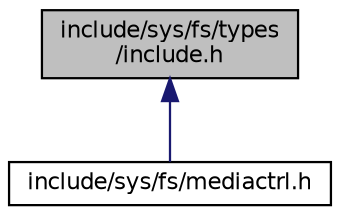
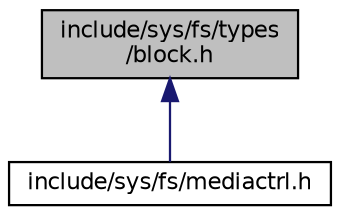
(170, 44) -> (170, 44)
